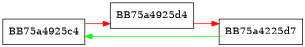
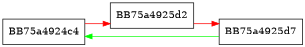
(152, 16) -> (152, 16)
(44, 32) -> (44, 32)
(261, 32) -> (261, 32)
